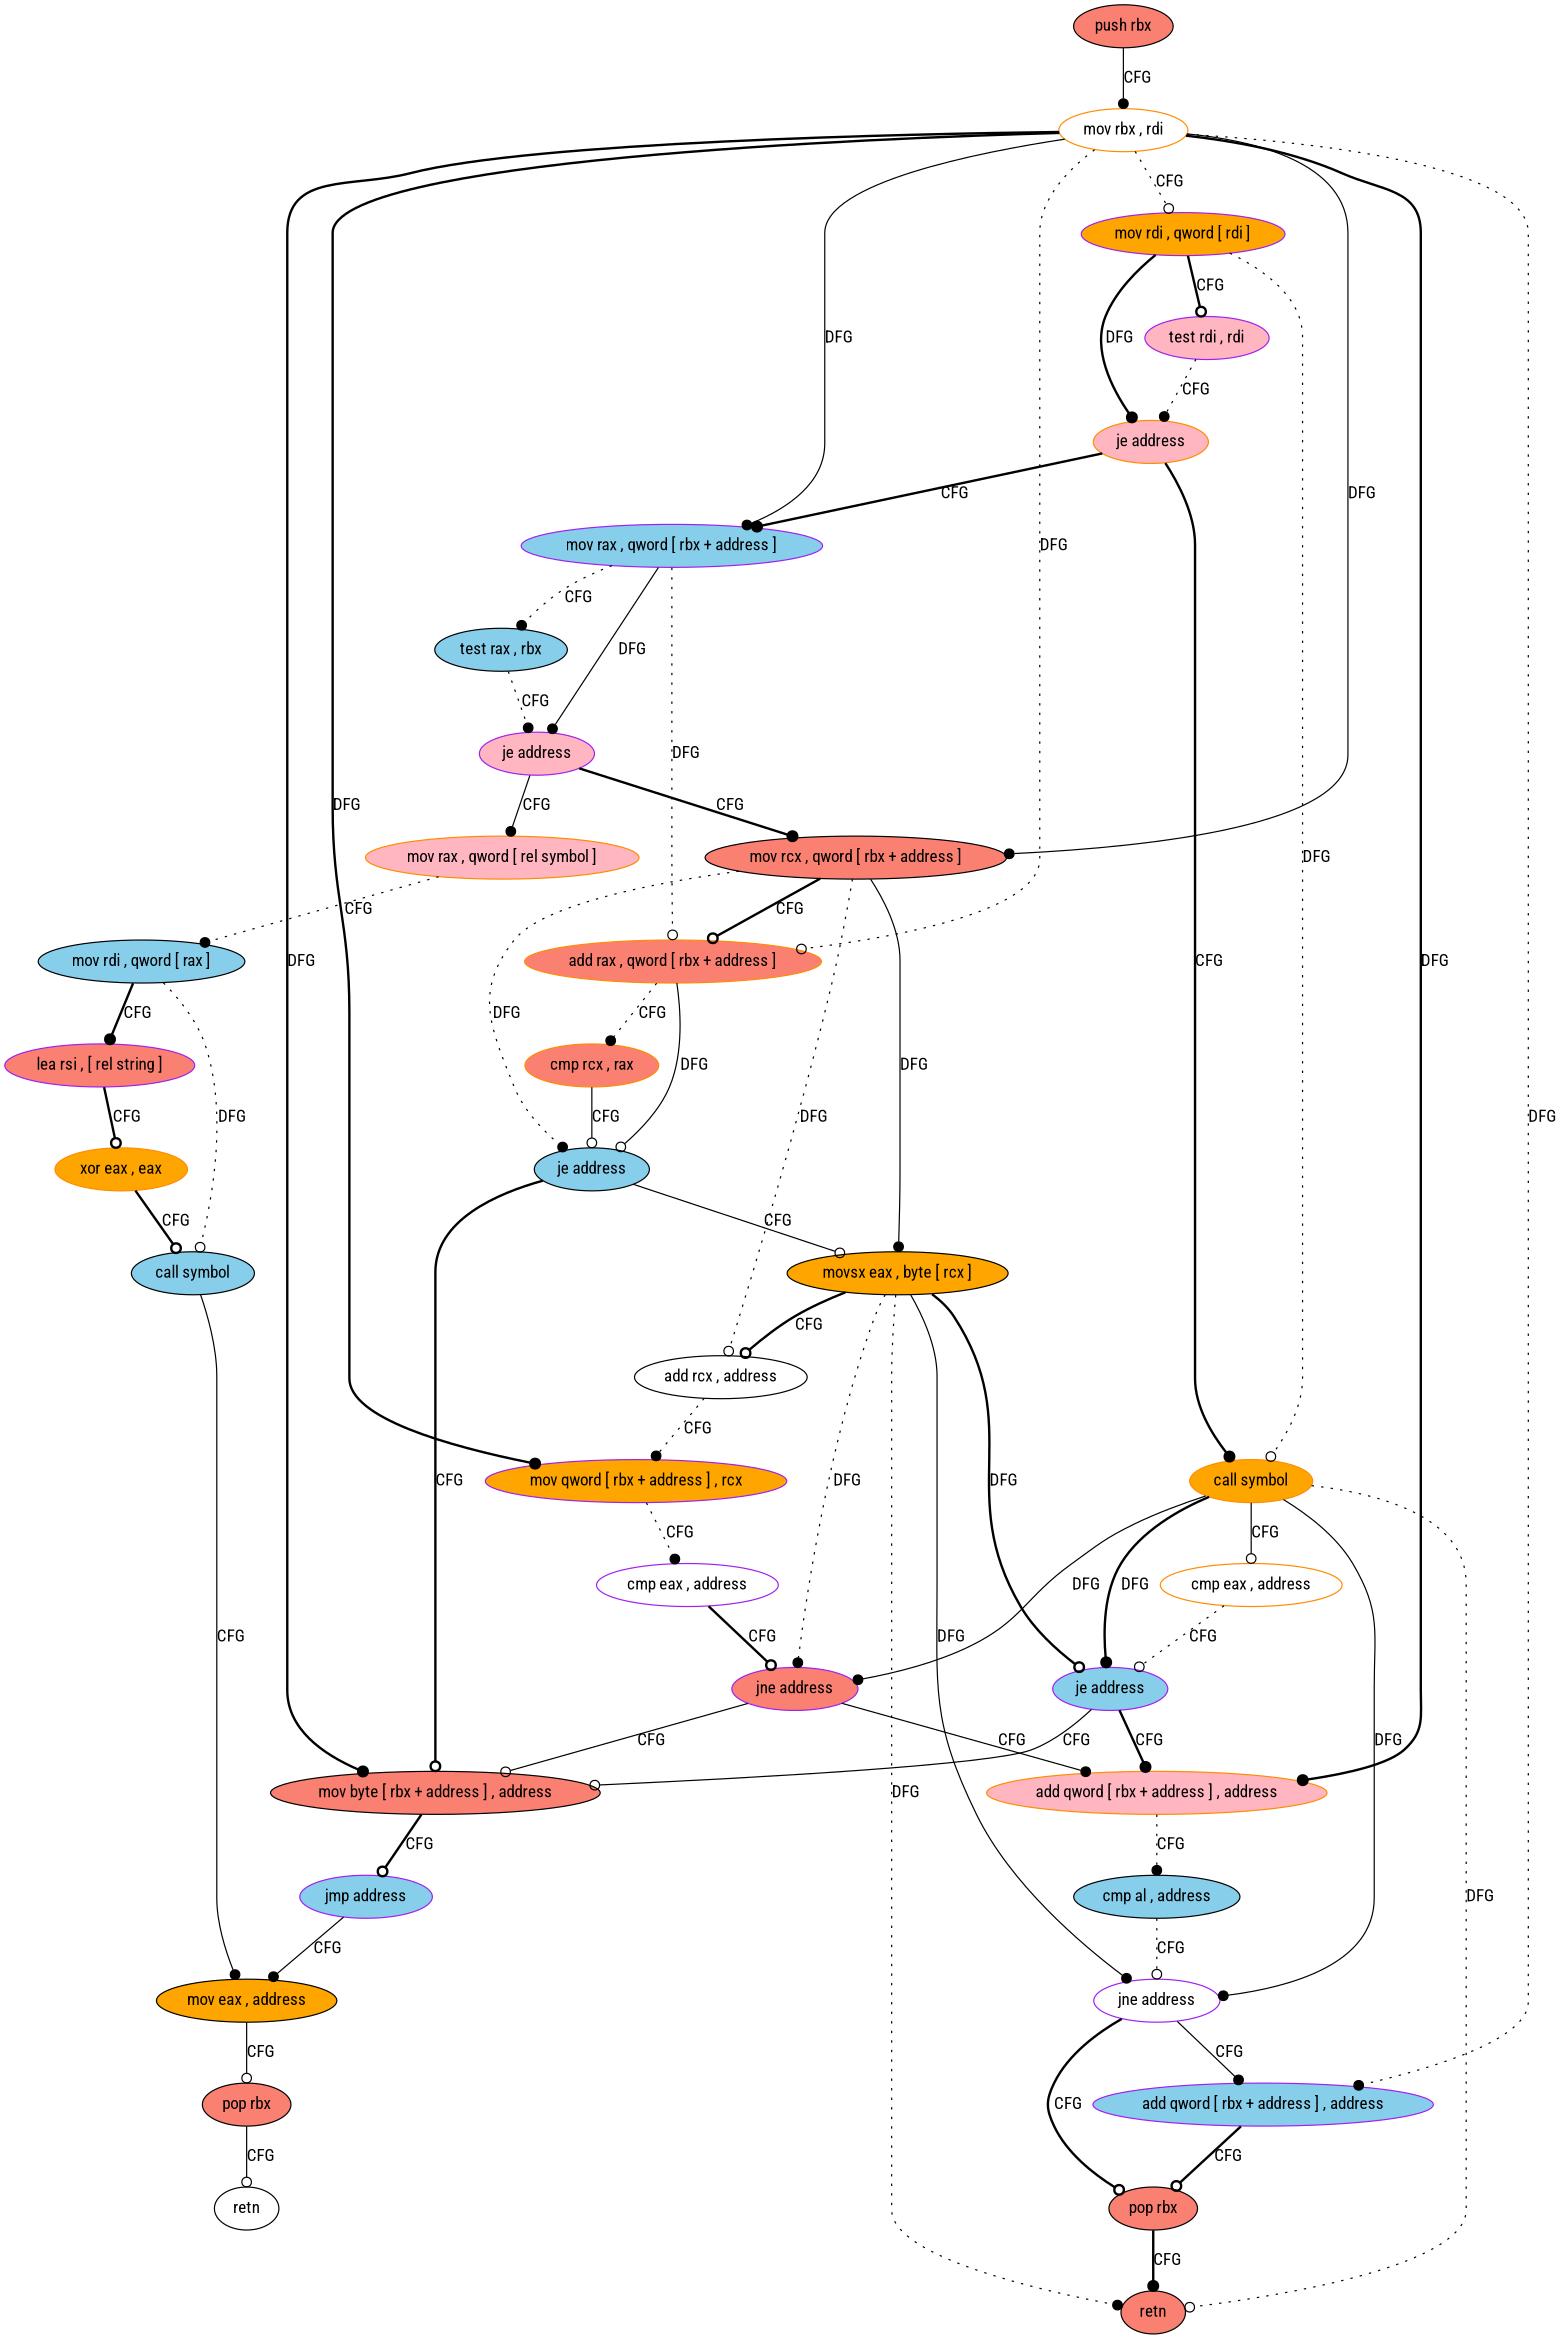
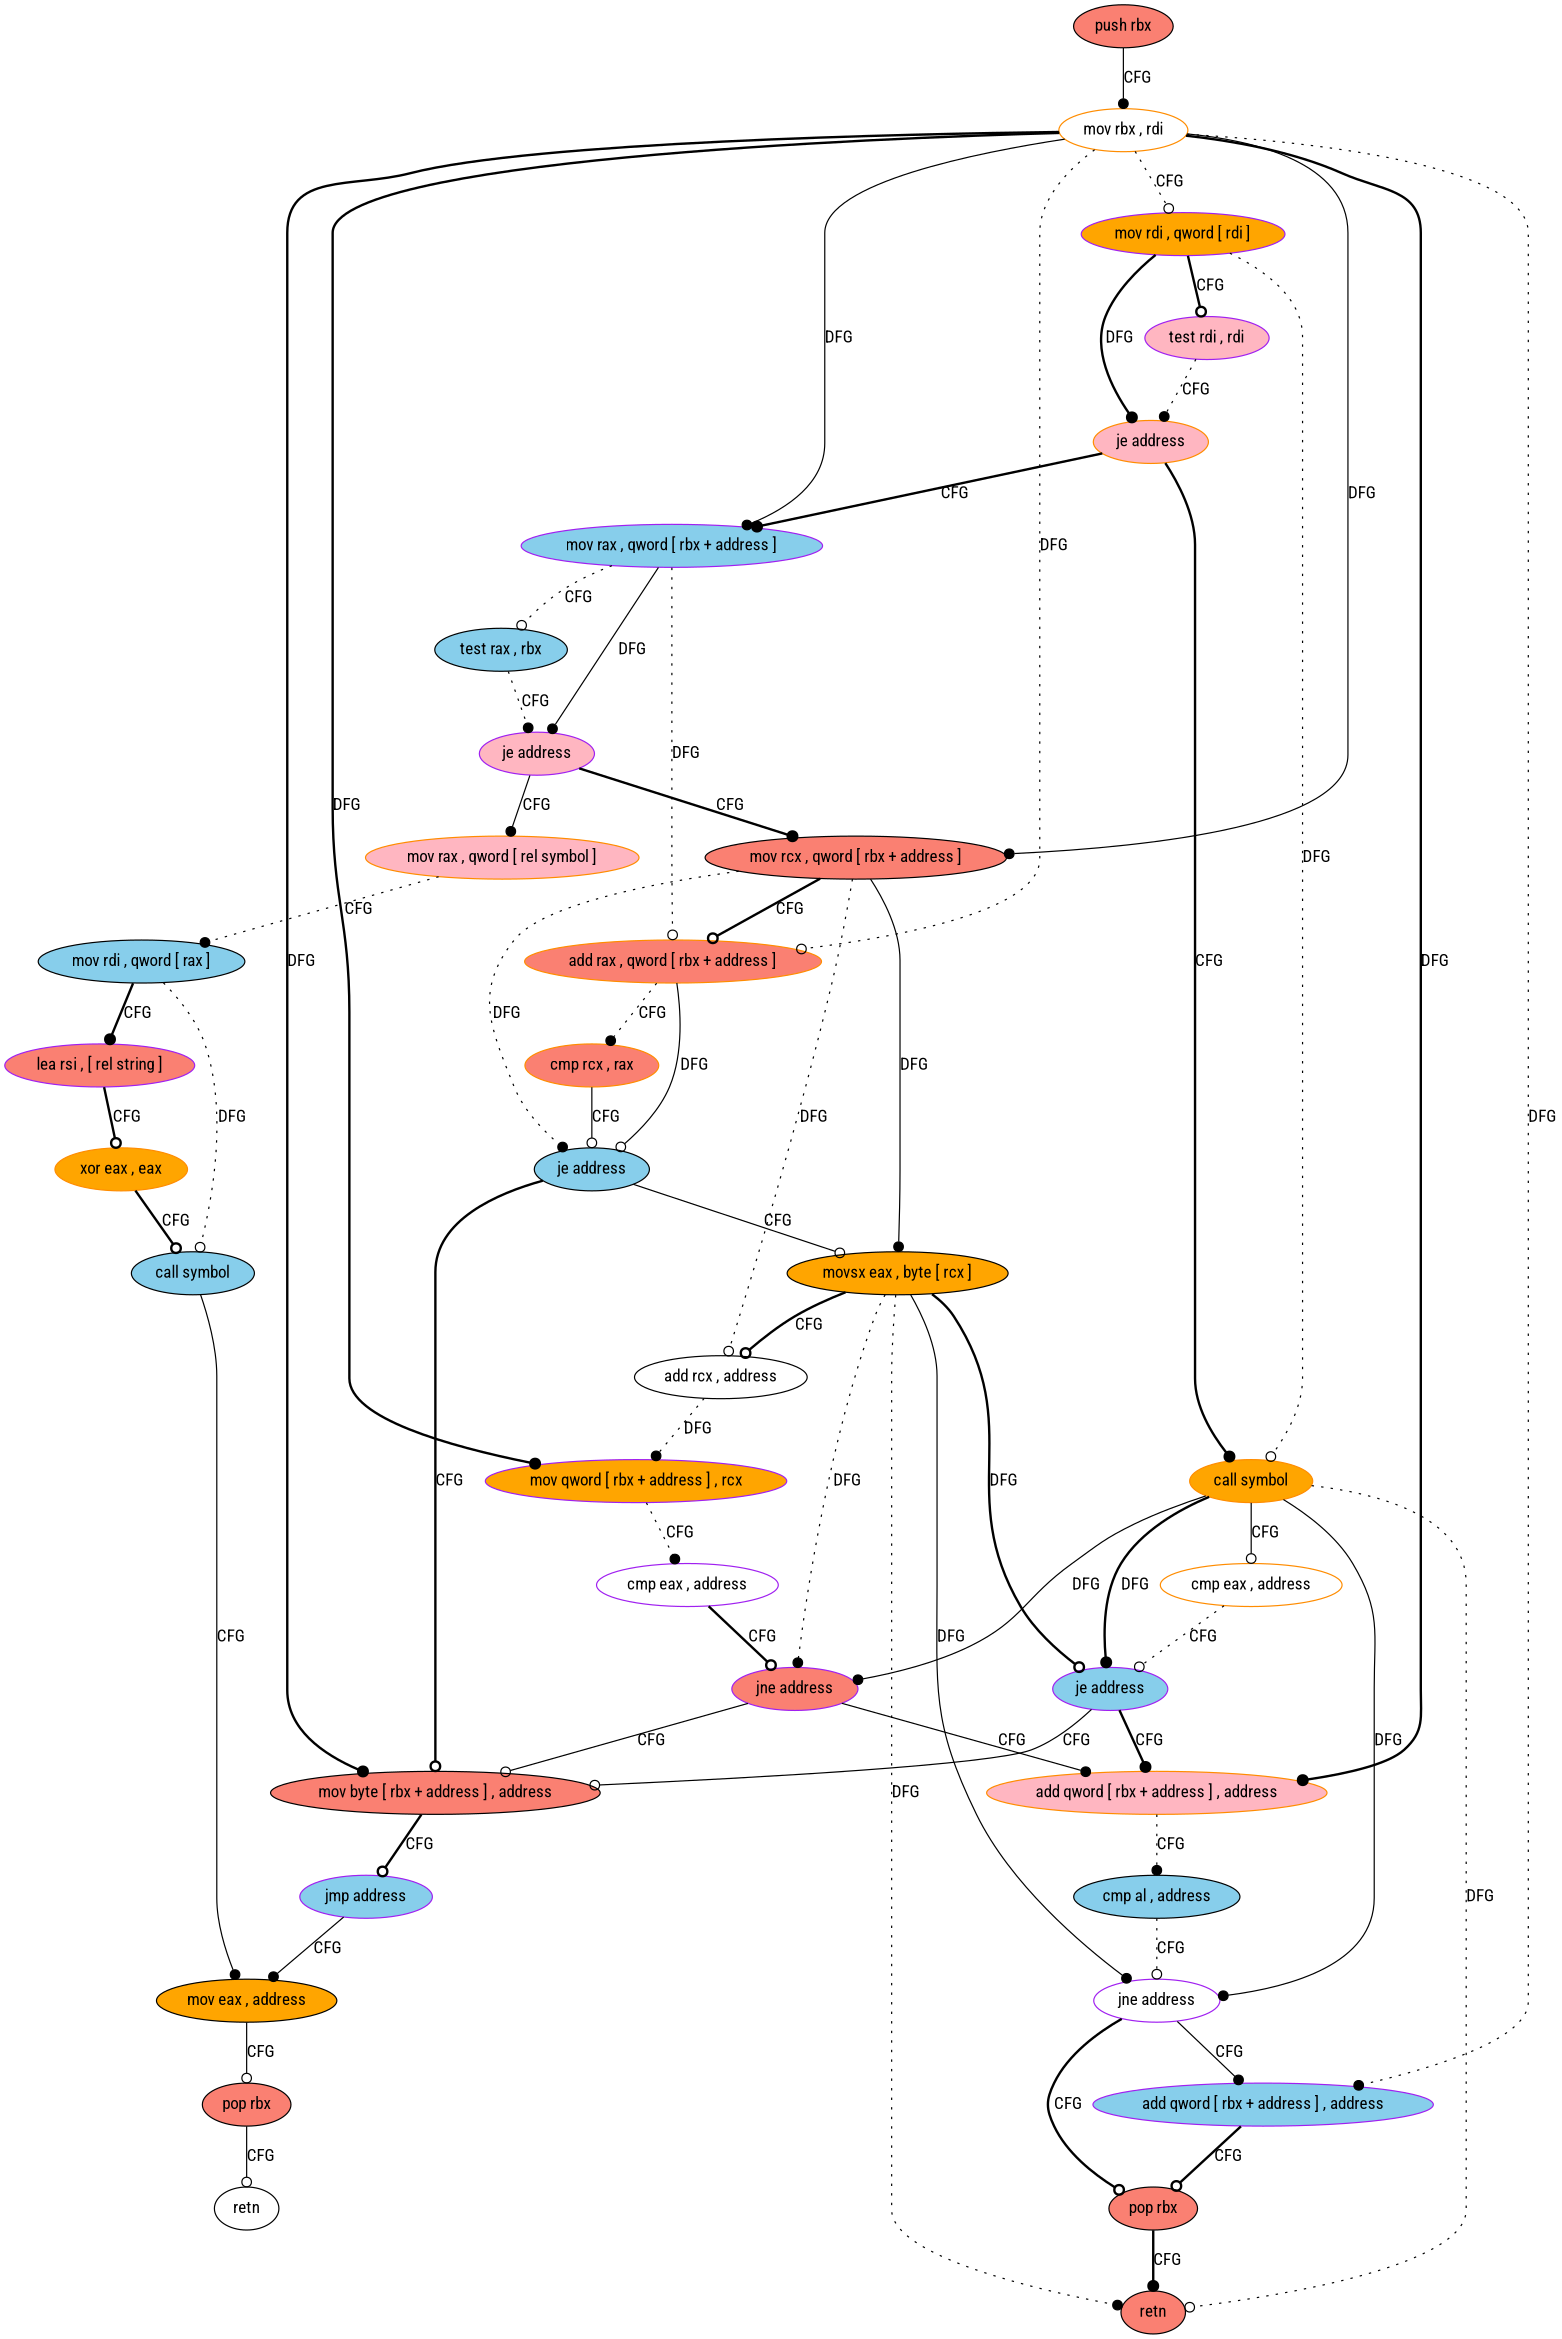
(565, 588) -> (565, 588)
(698, 1429) -> (698, 1429)
